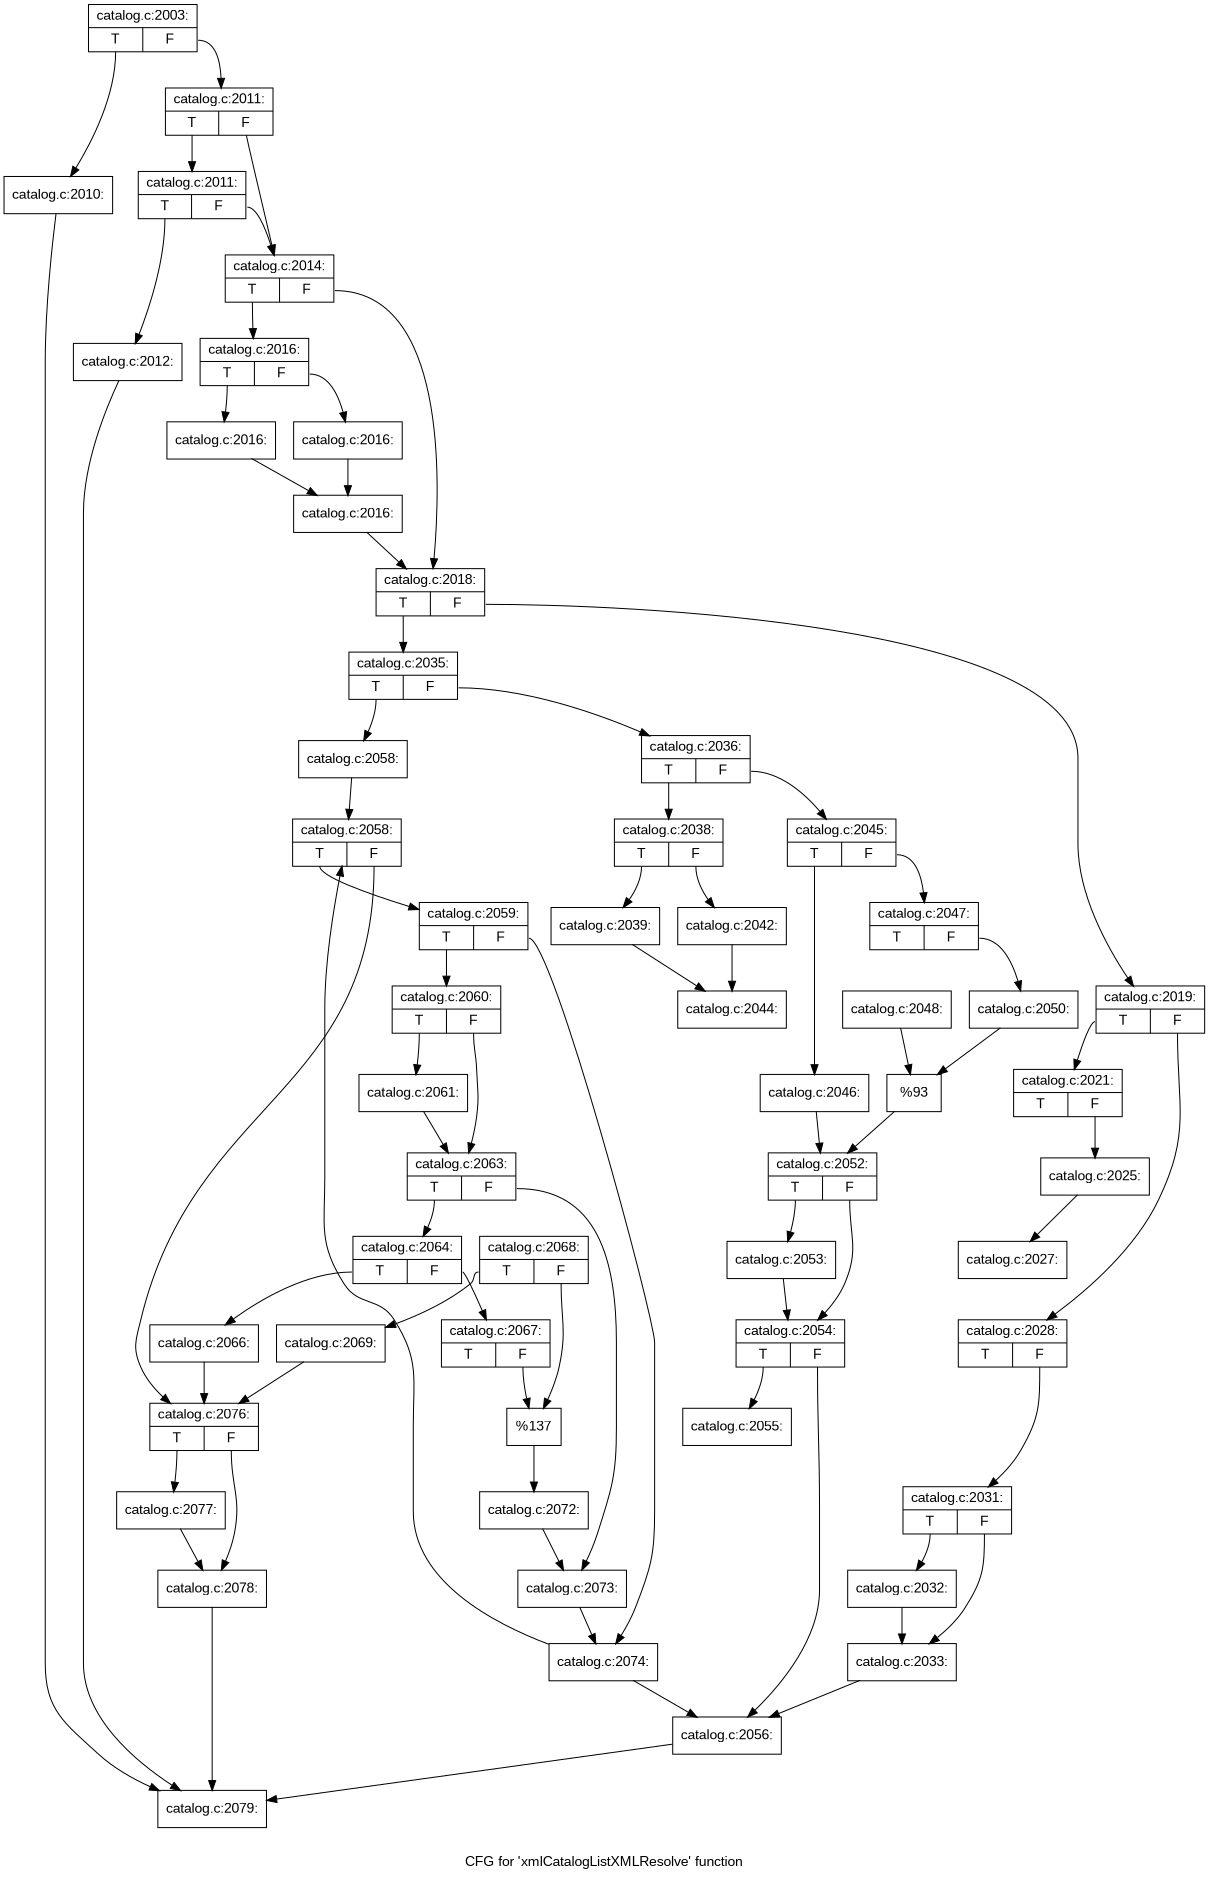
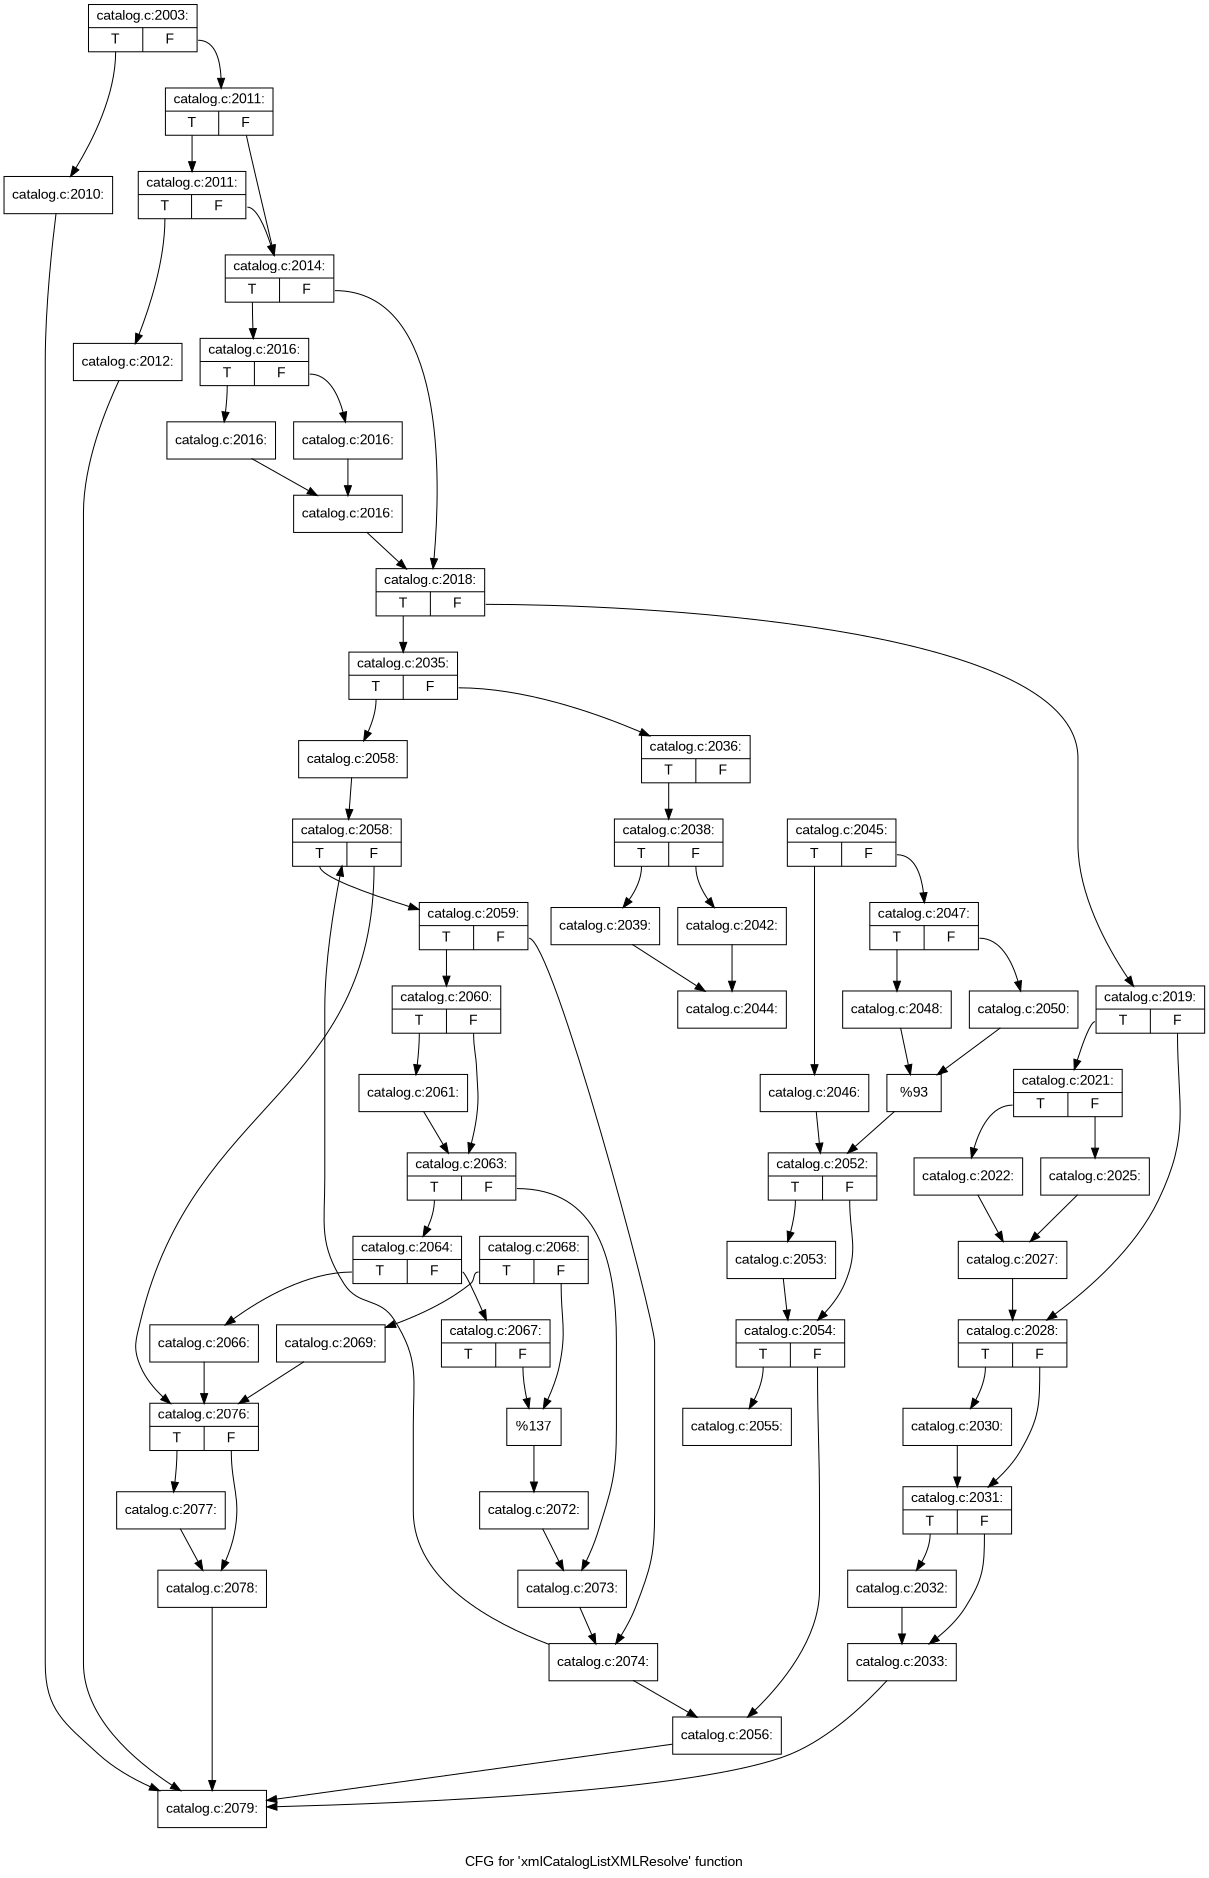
(790, 784) -> none
none -> (897, 965)
none -> (968, 1176)
none -> (1013, 1294)
none -> (957, 1427)
(819, 1697) -> (596, 1789)
